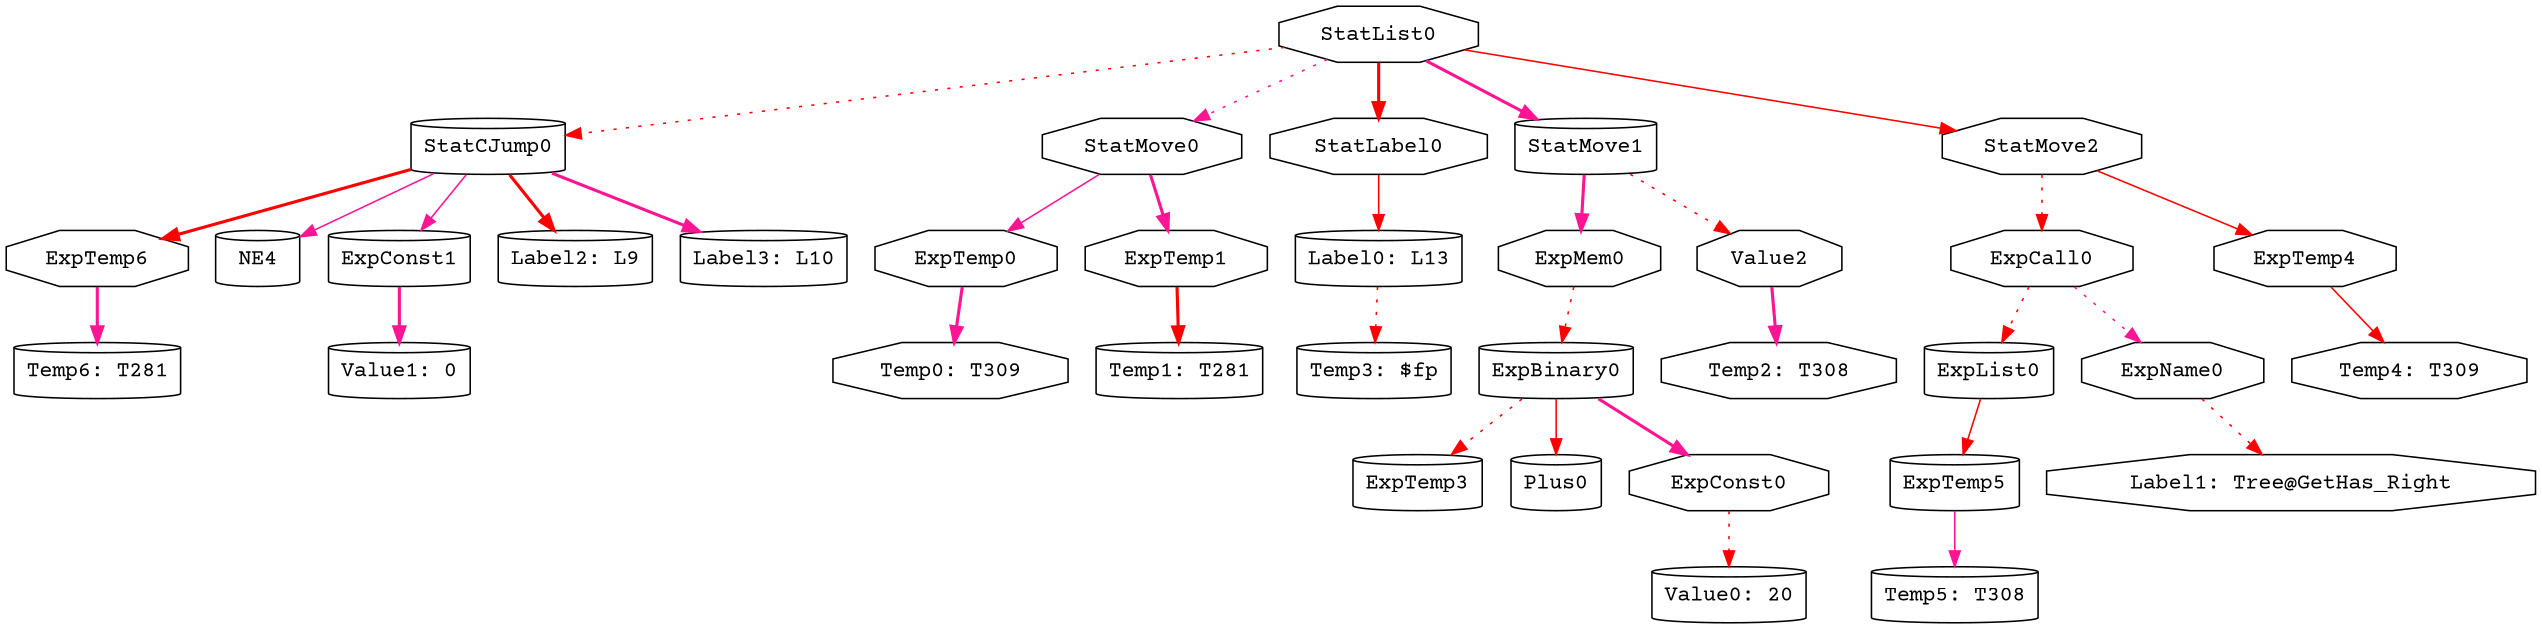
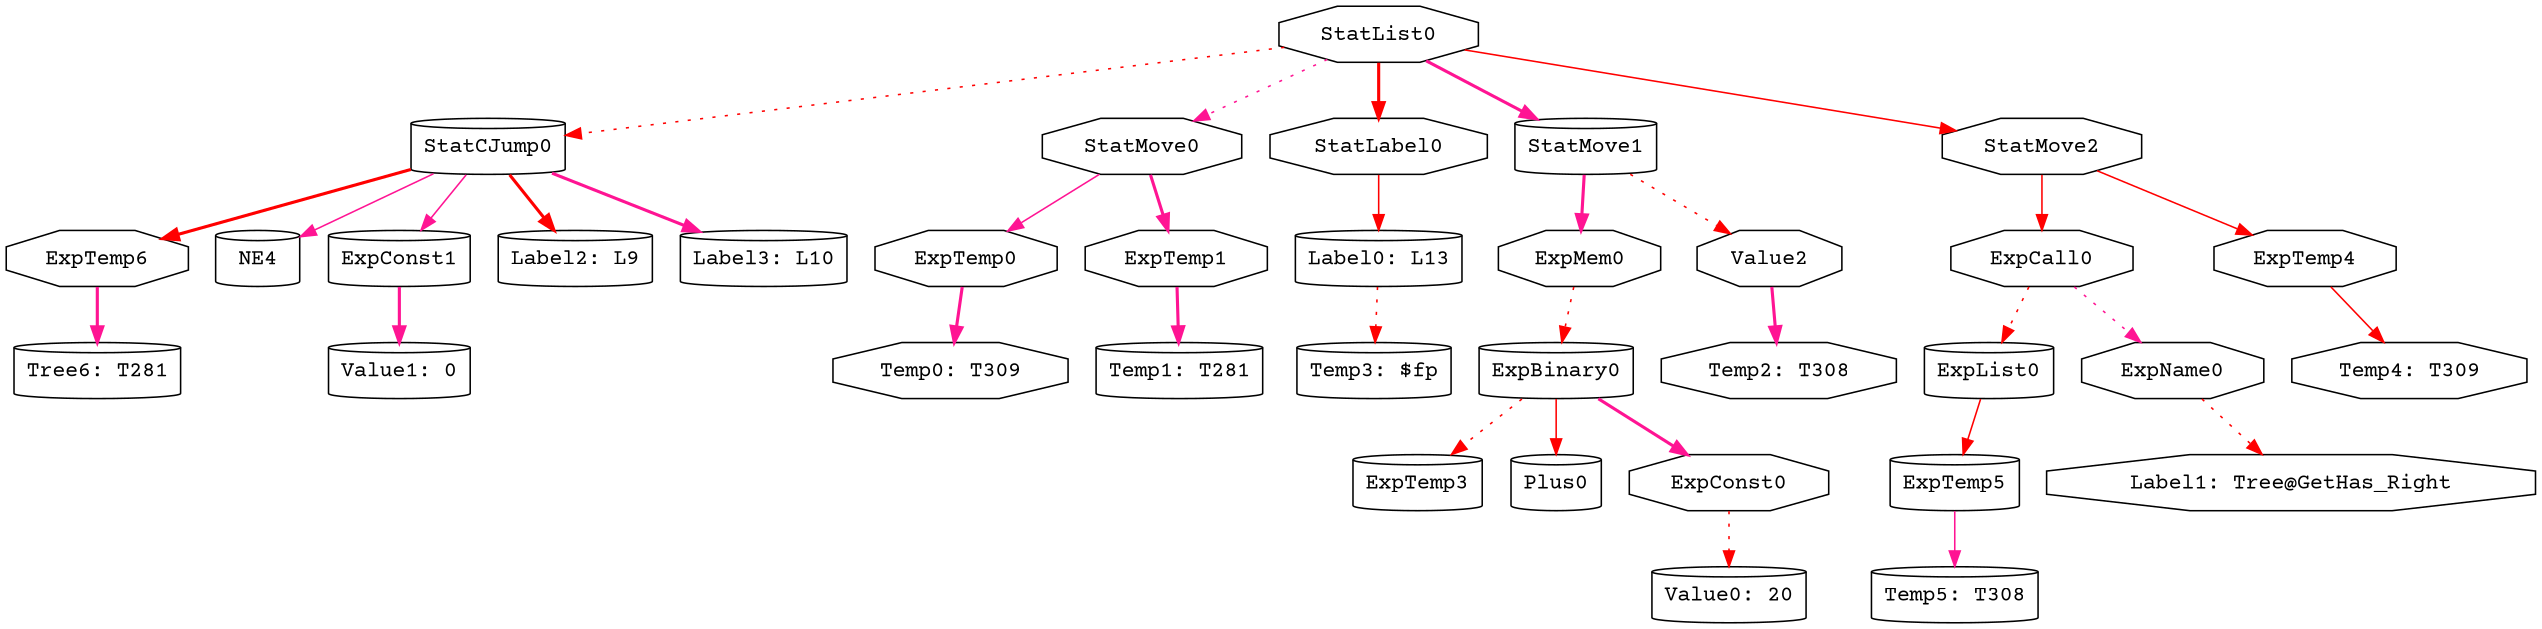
(2042, 195) -> (2042, 195)
(1178, 307) -> (1178, 307)
(97, 371) -> (97, 371)
